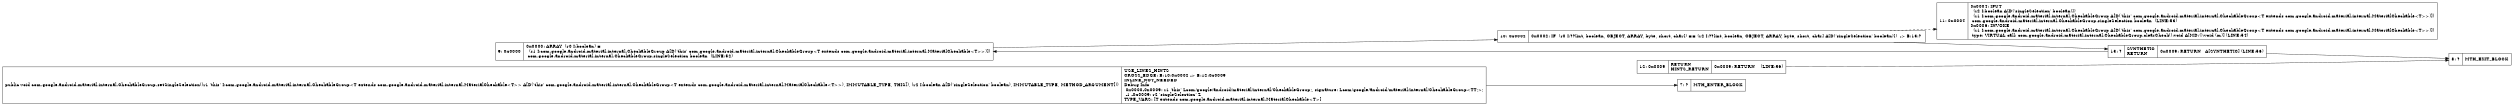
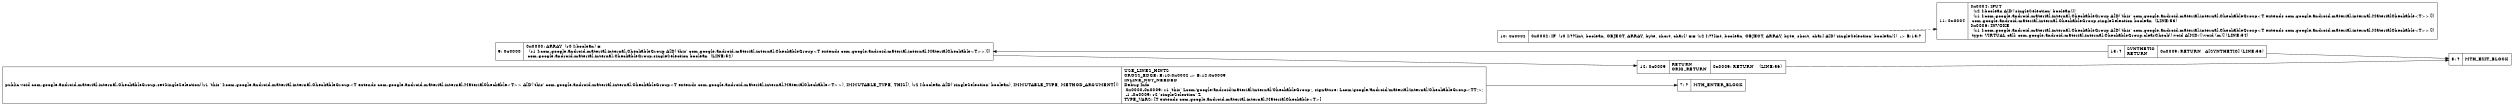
(1244, 44) -> (1314, 61)
(1999, 46) -> none
(1690, 69) -> (1689, 69)
